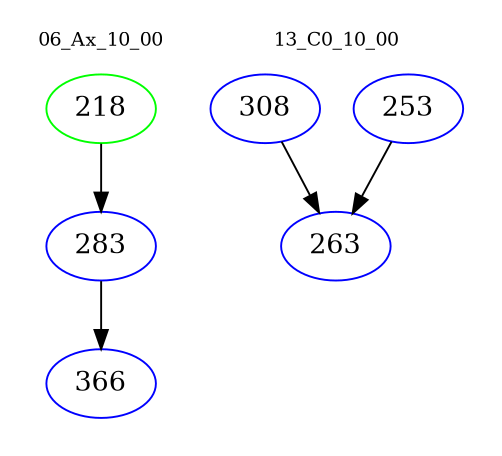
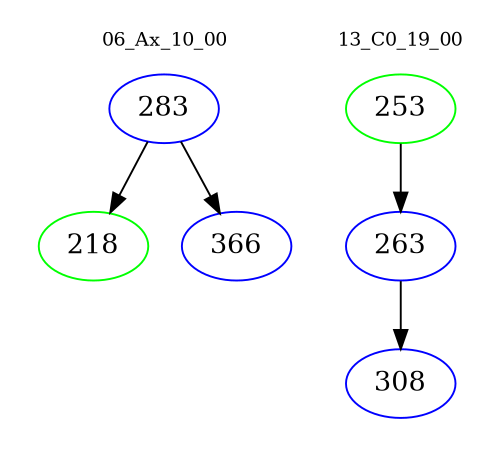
(337, 41) -> (401, 41)
(408, 109) -> (401, 109)
(101, 168) -> (134, 169)
(296, 169) -> (401, 306)
